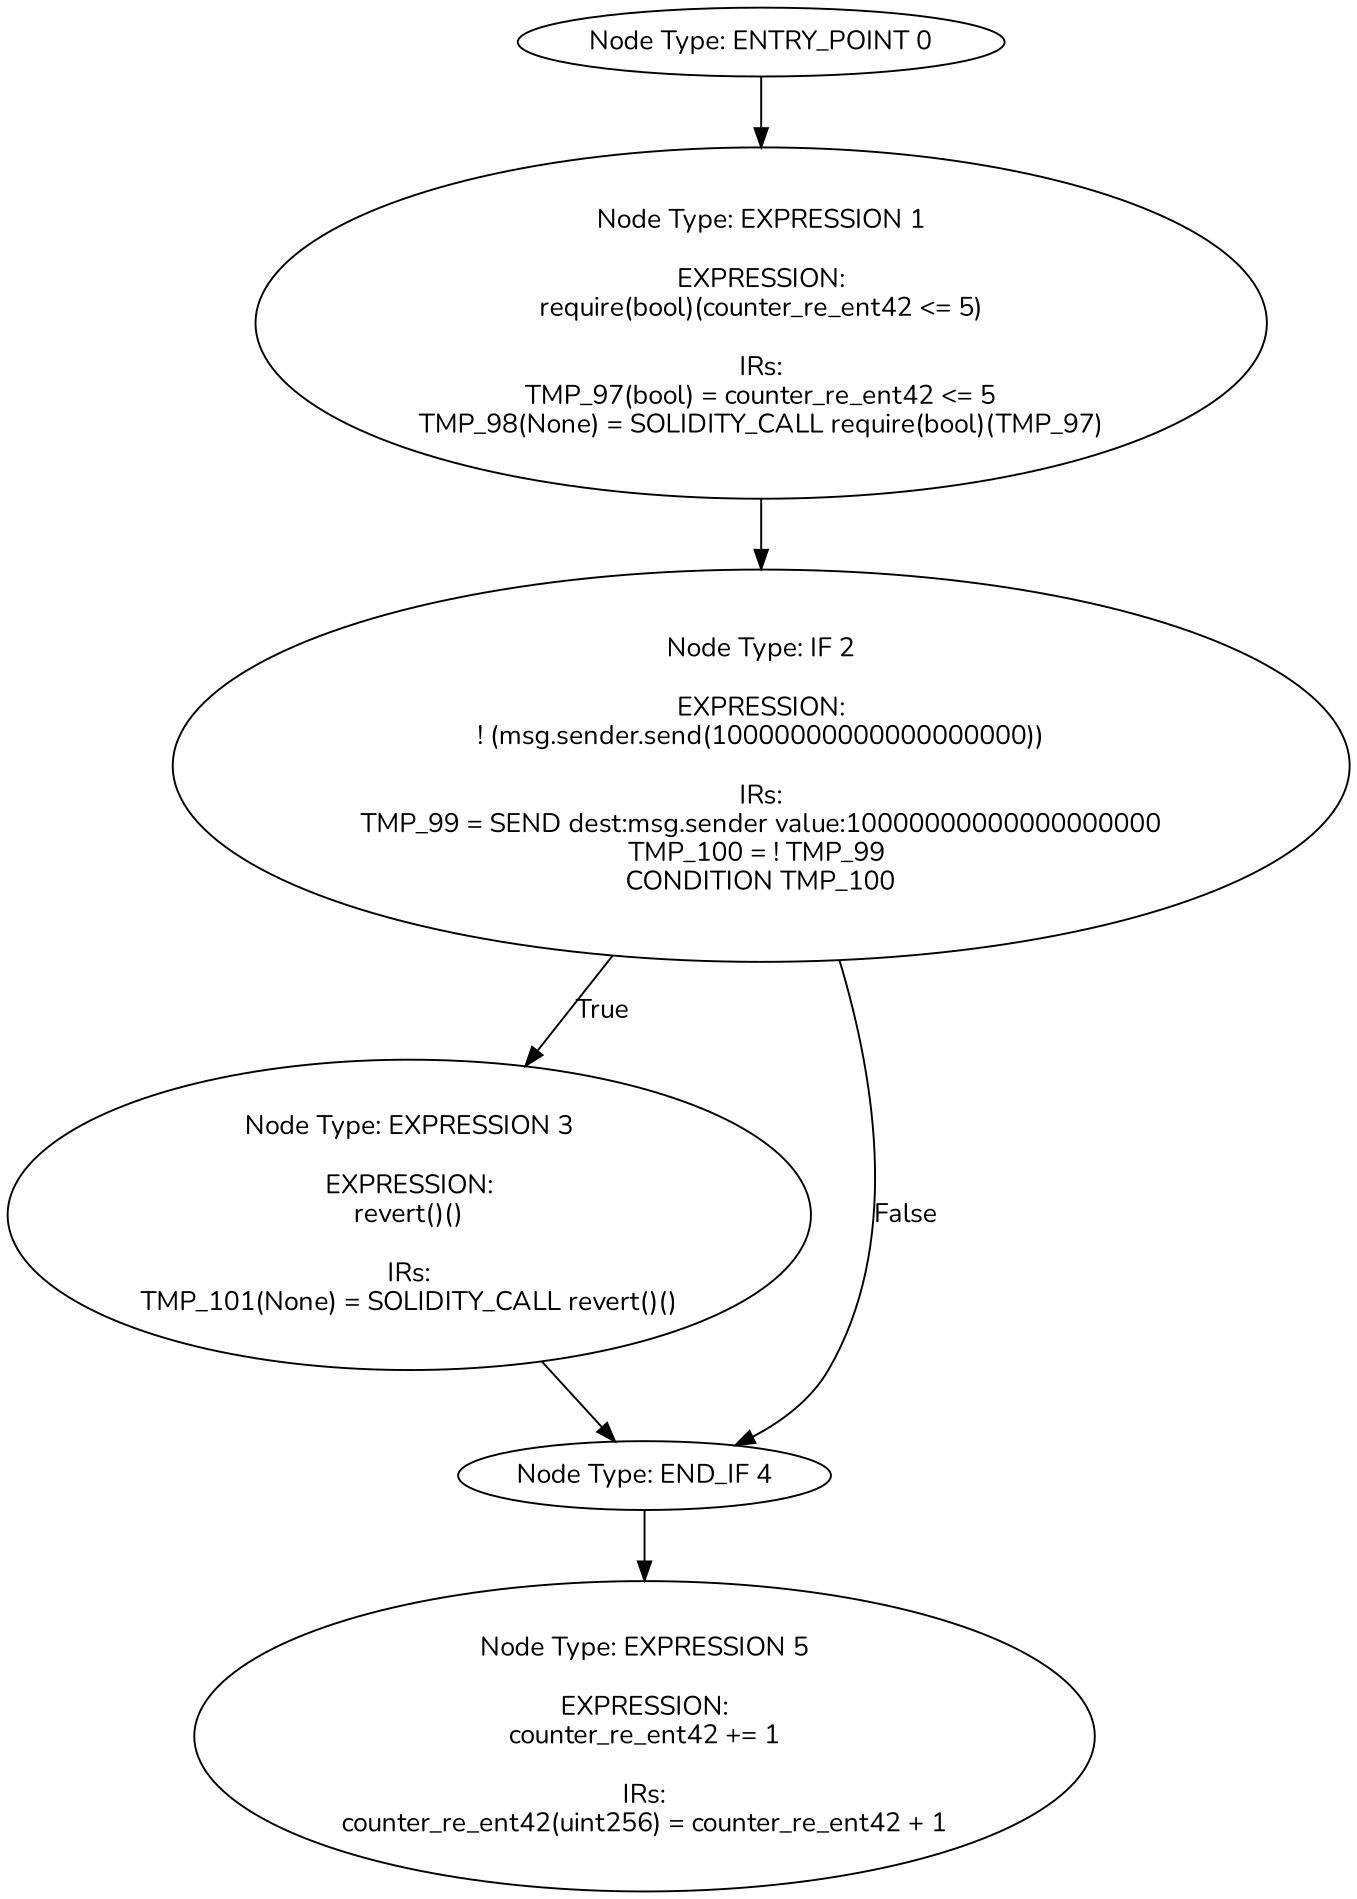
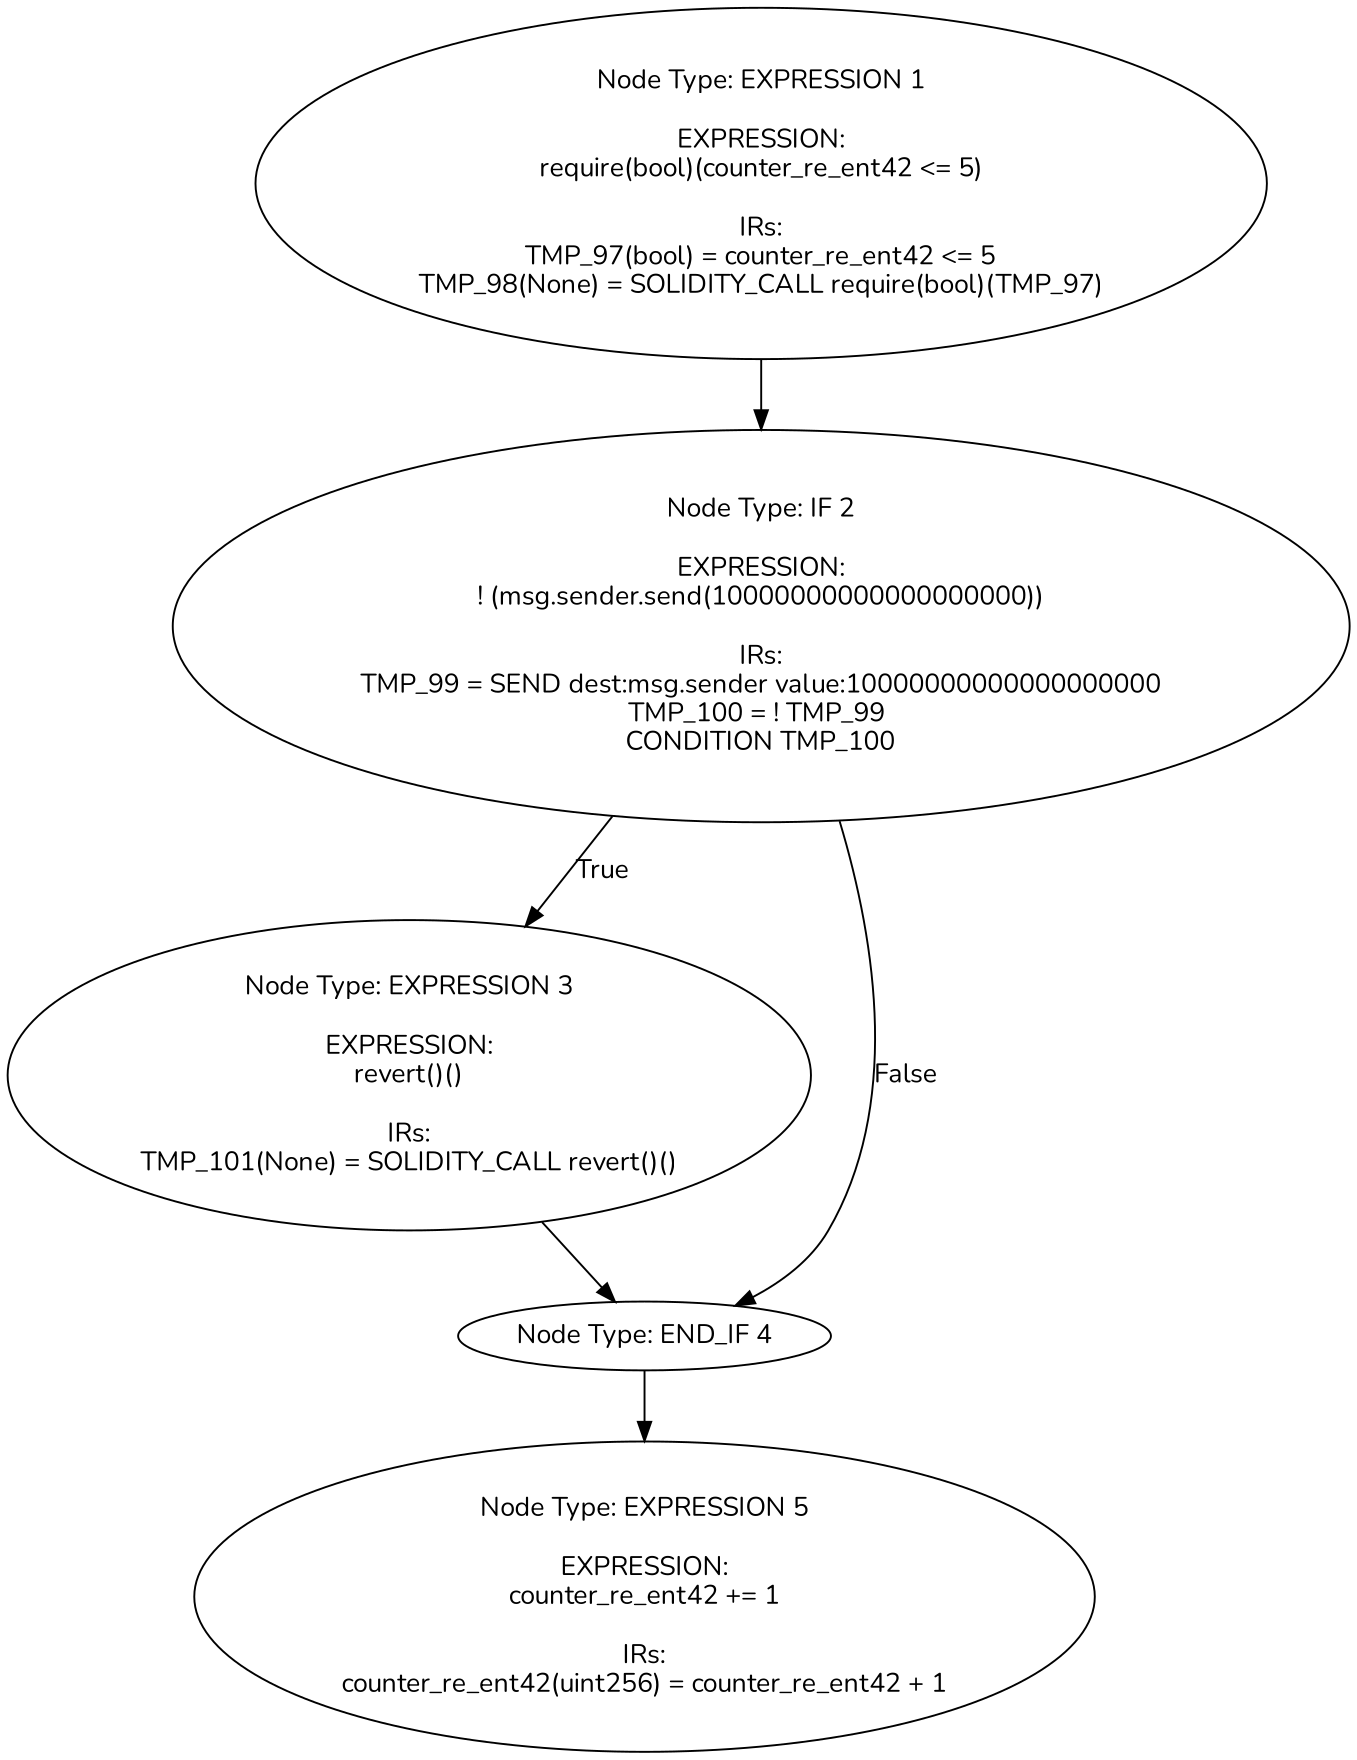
(761, 42) -> none
